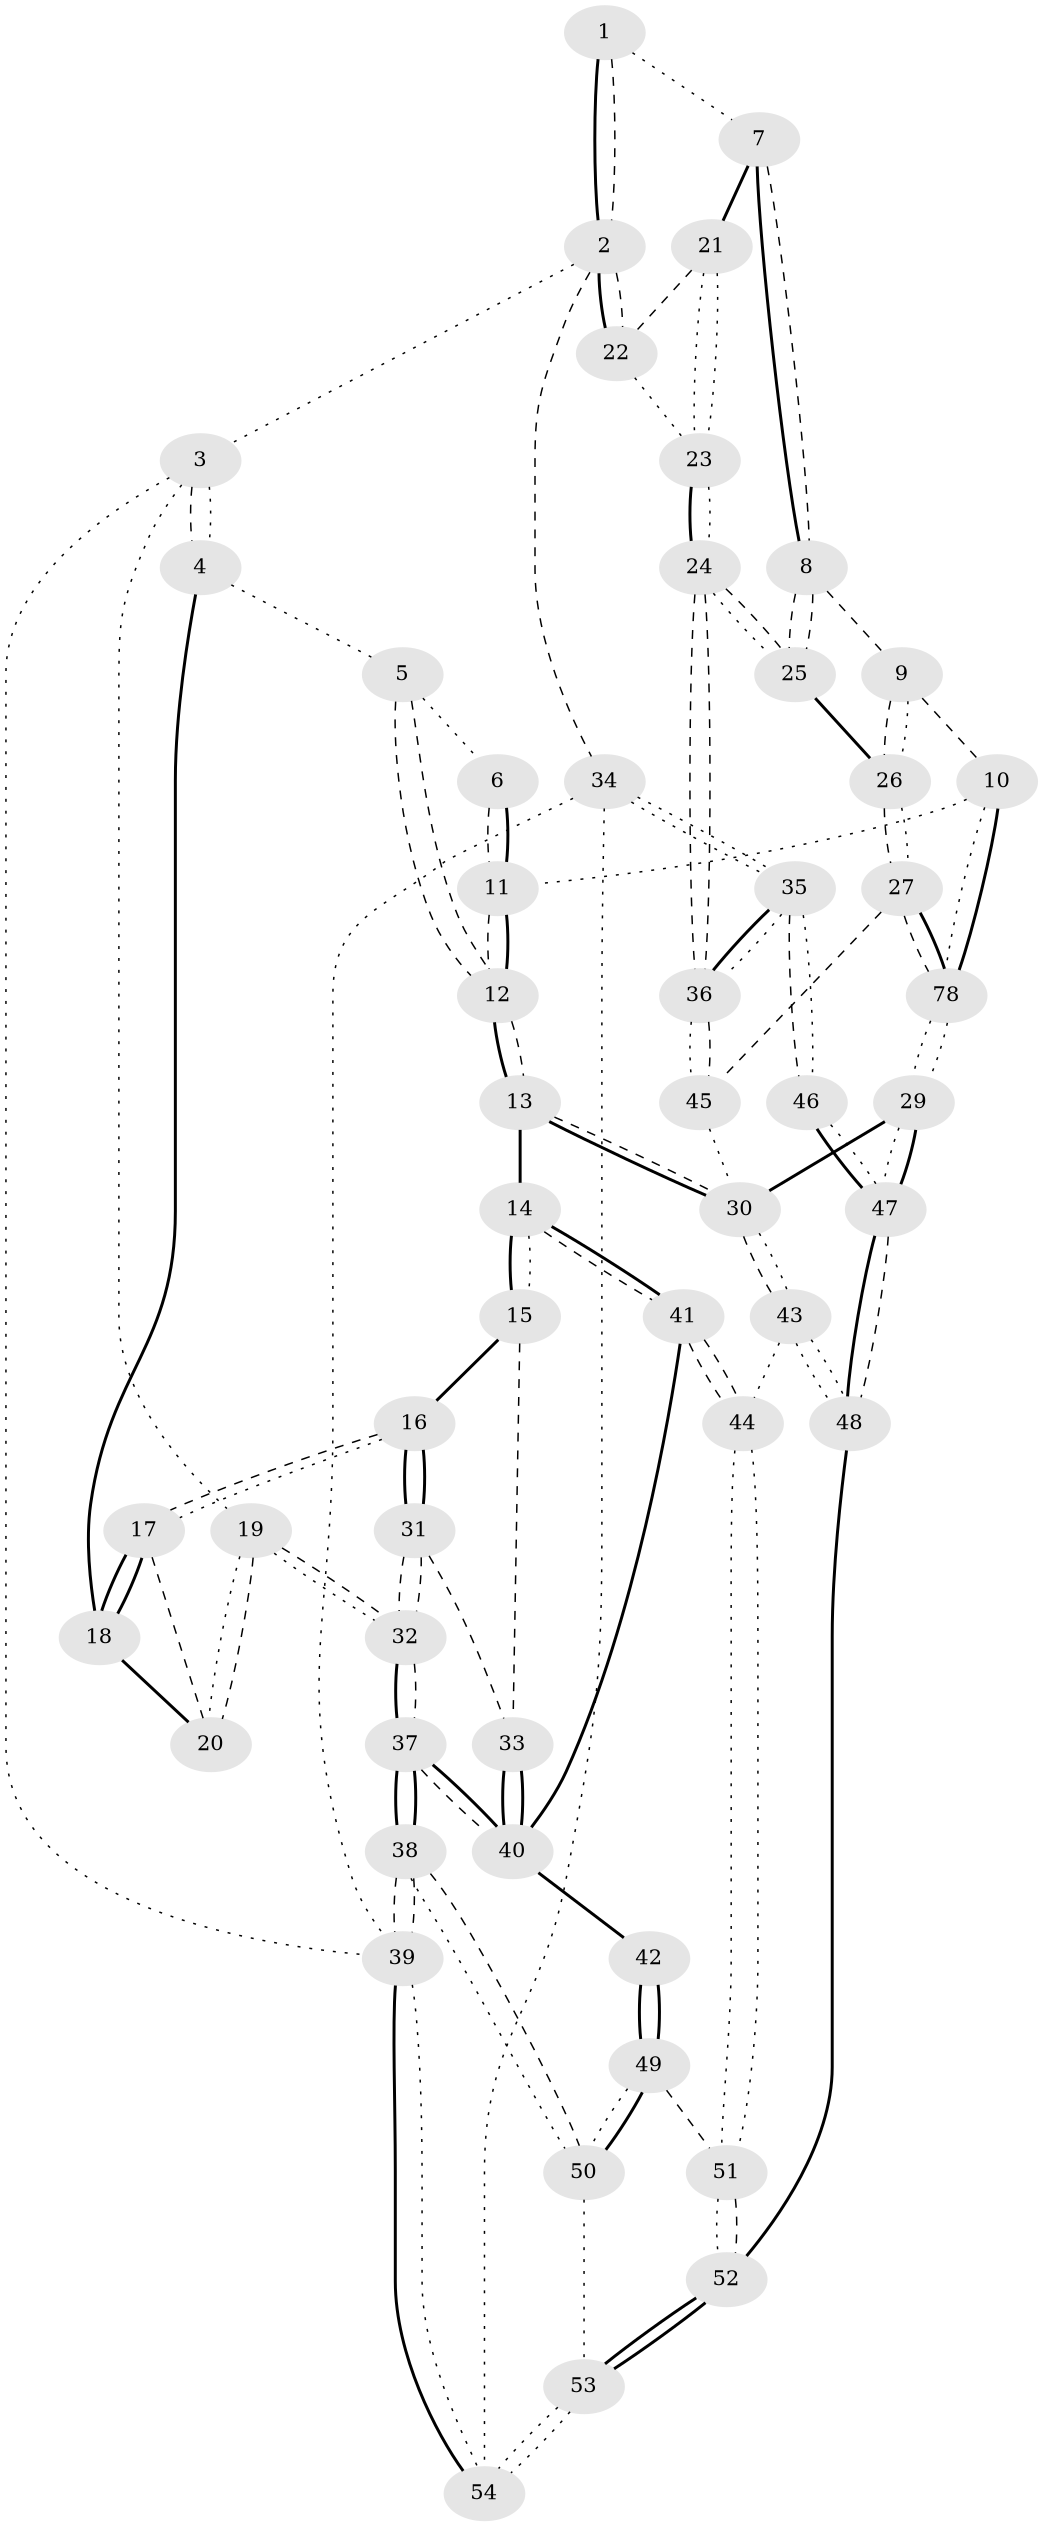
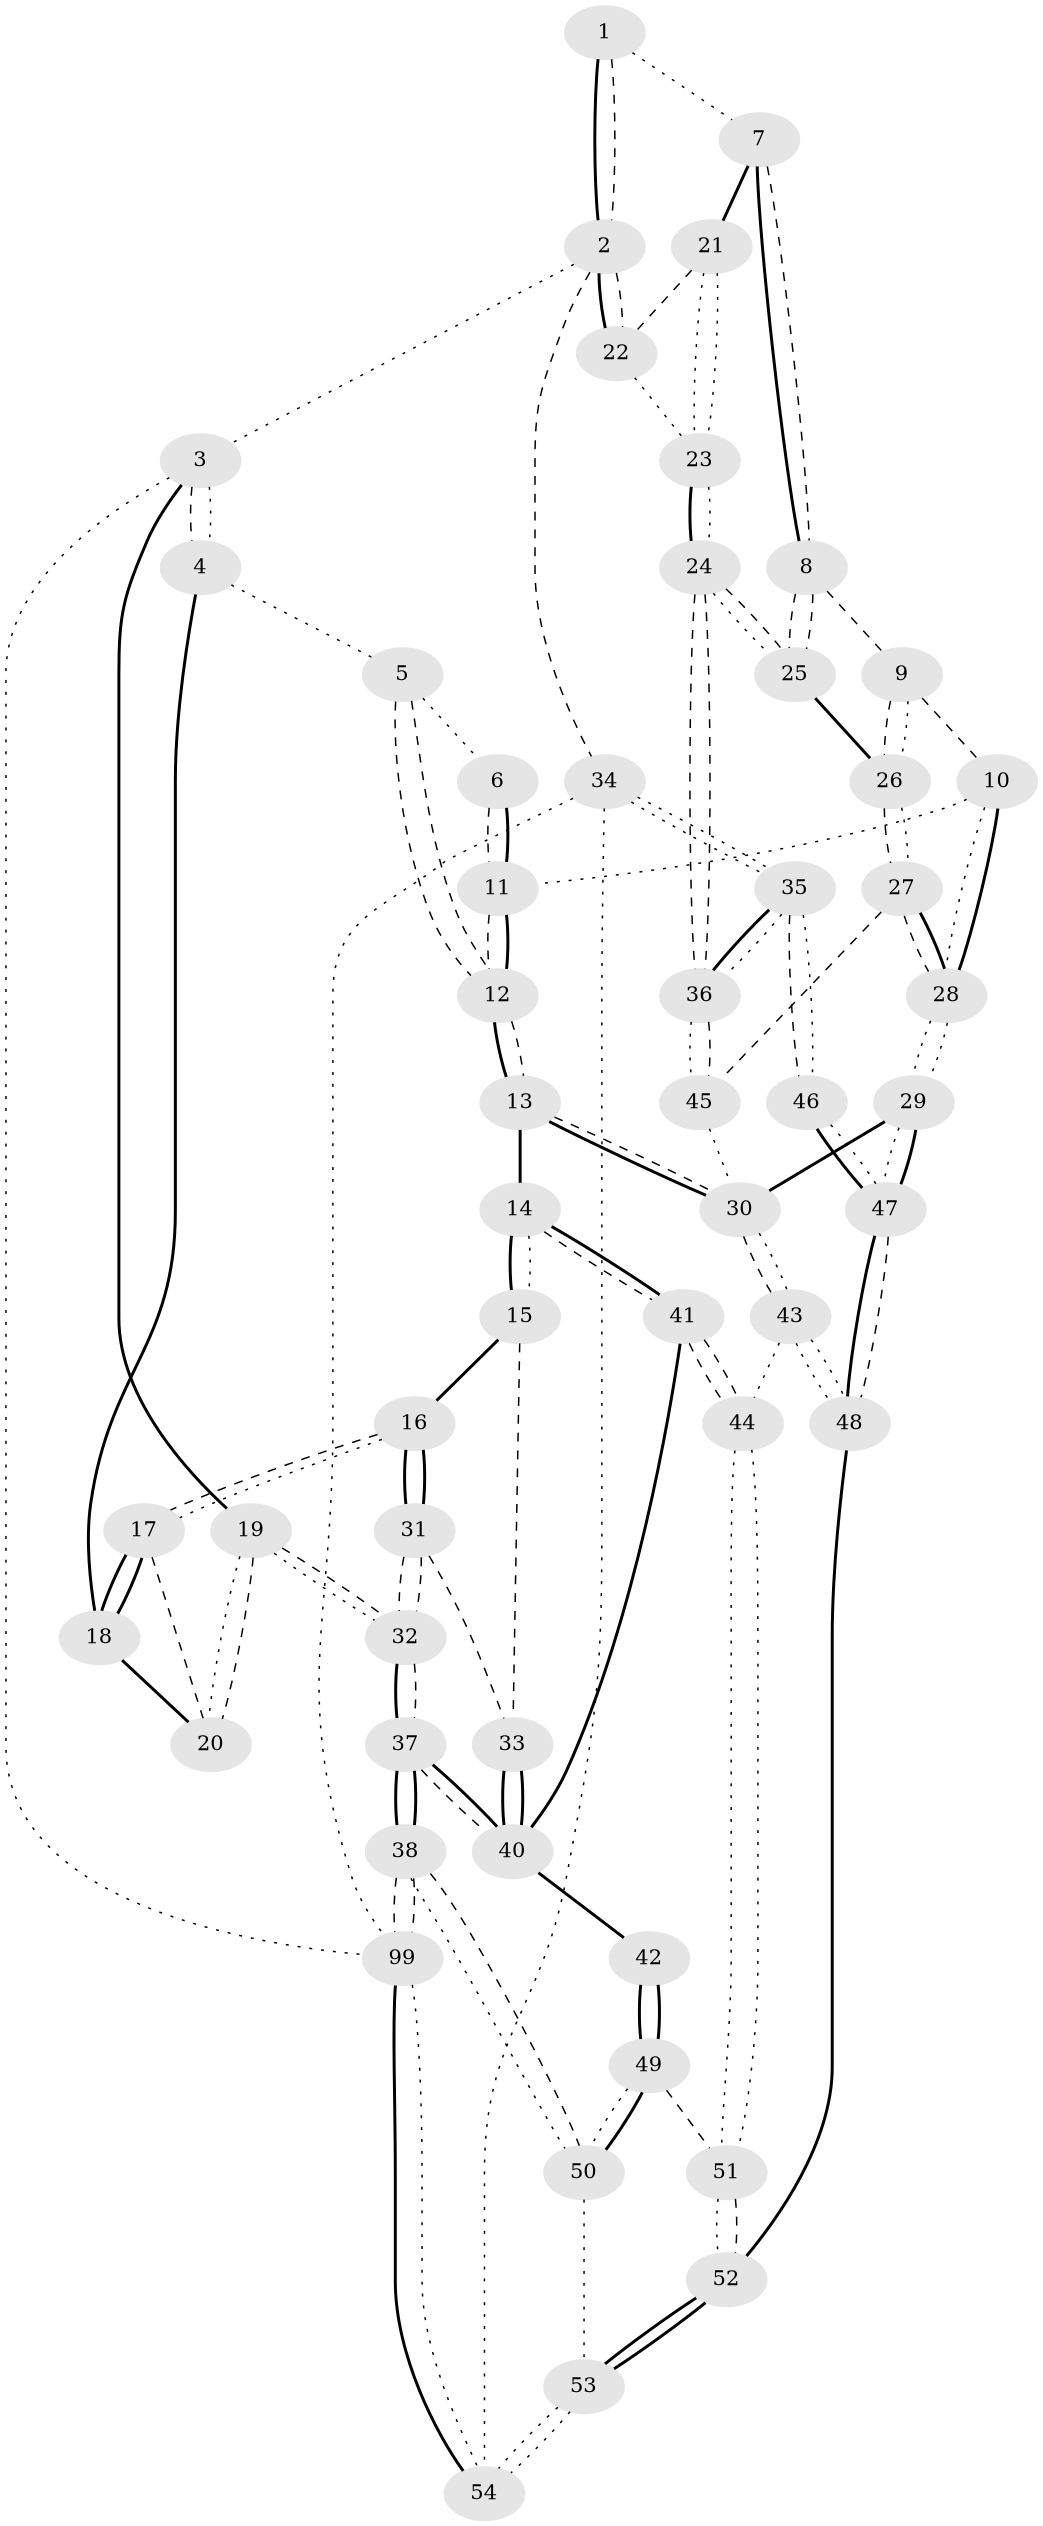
(947, 996) -> (947, 996)
(119, 1007) -> (119, 1007)
(403, 1959) -> (403, 1959)
